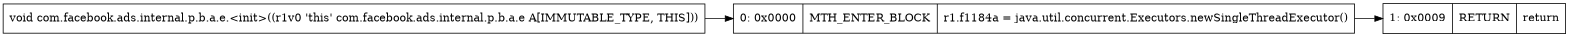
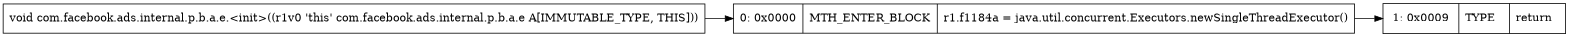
(1485, 18) -> (1481, 18)
